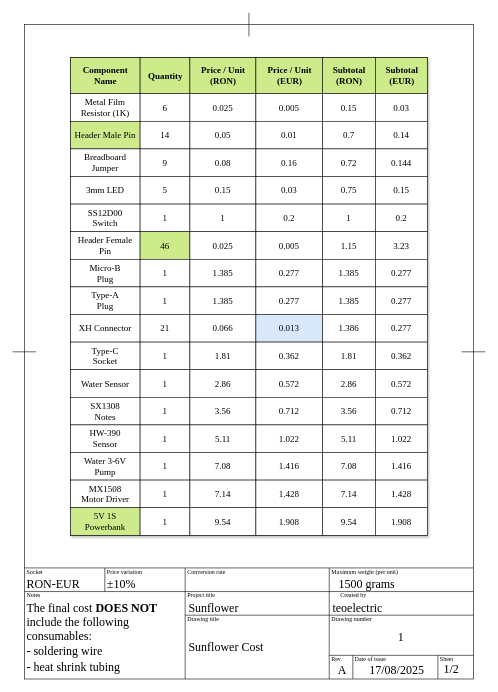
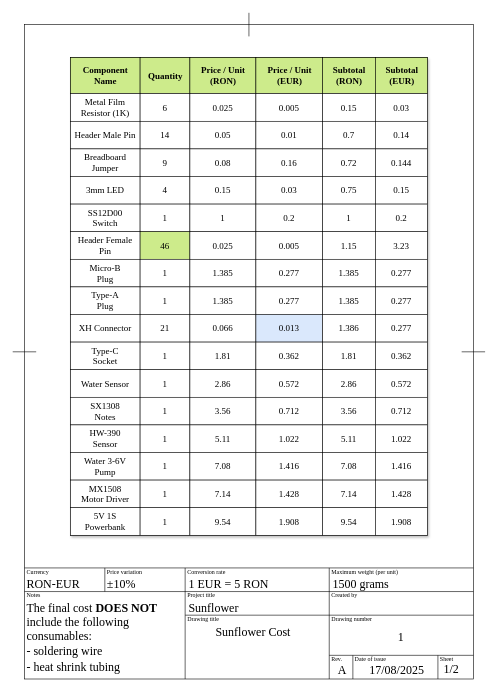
(105, 135) -> (105, 135)
(165, 190) -> (165, 190)
(105, 521) -> (105, 521)
(34, 572) -> (34, 572)
none -> (249, 583)
(403, 583) -> (397, 583)
(357, 595) -> (348, 595)
(375, 607) -> none
(245, 646) -> (272, 631)
